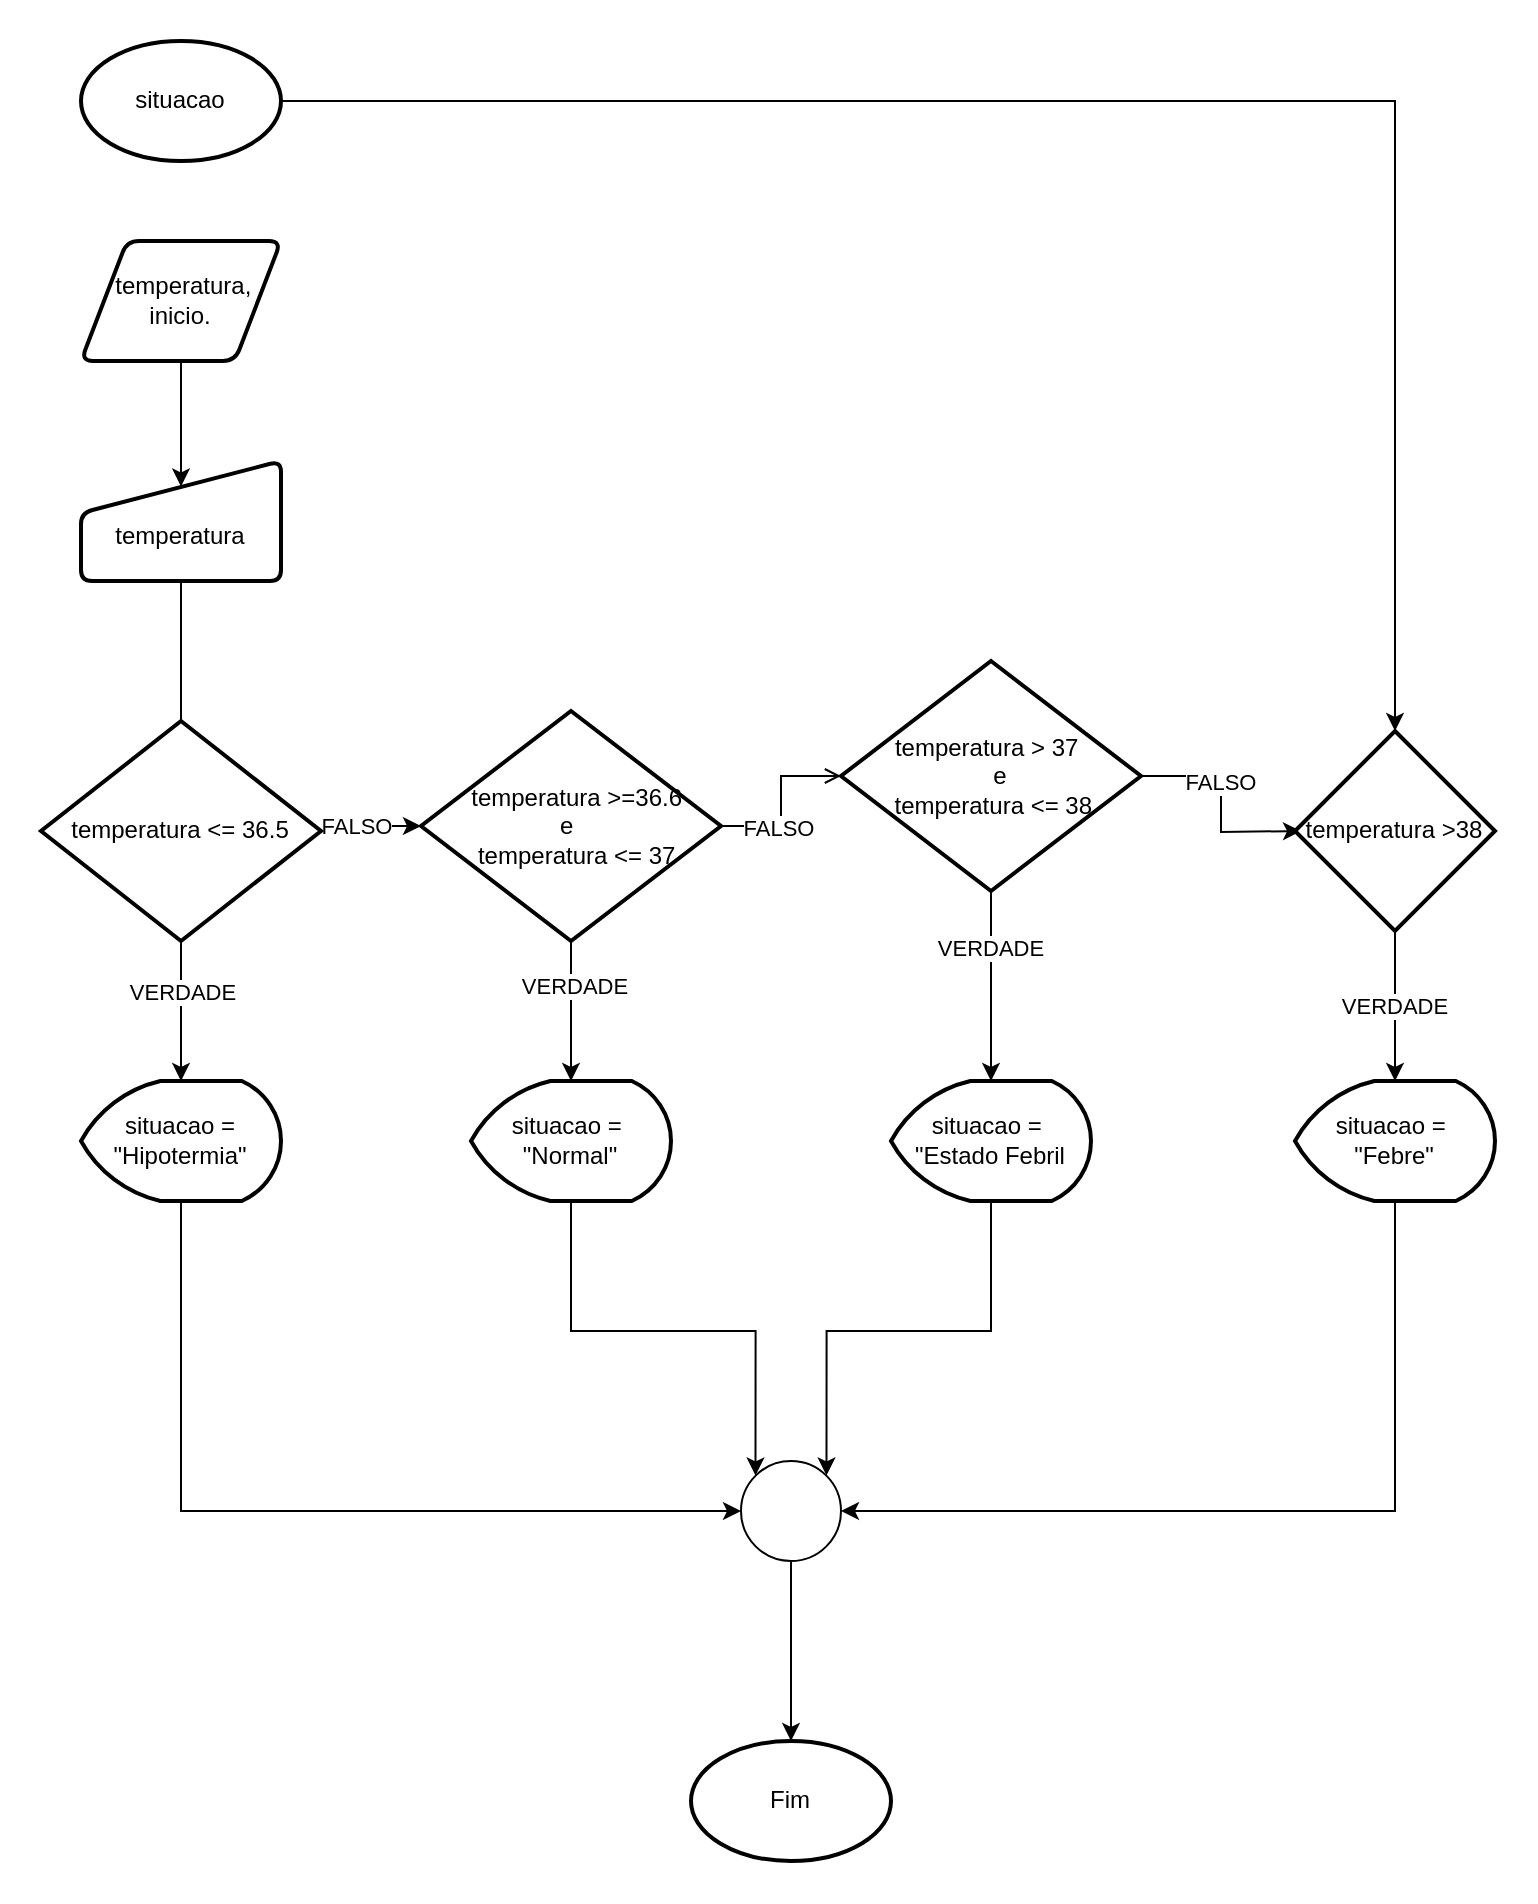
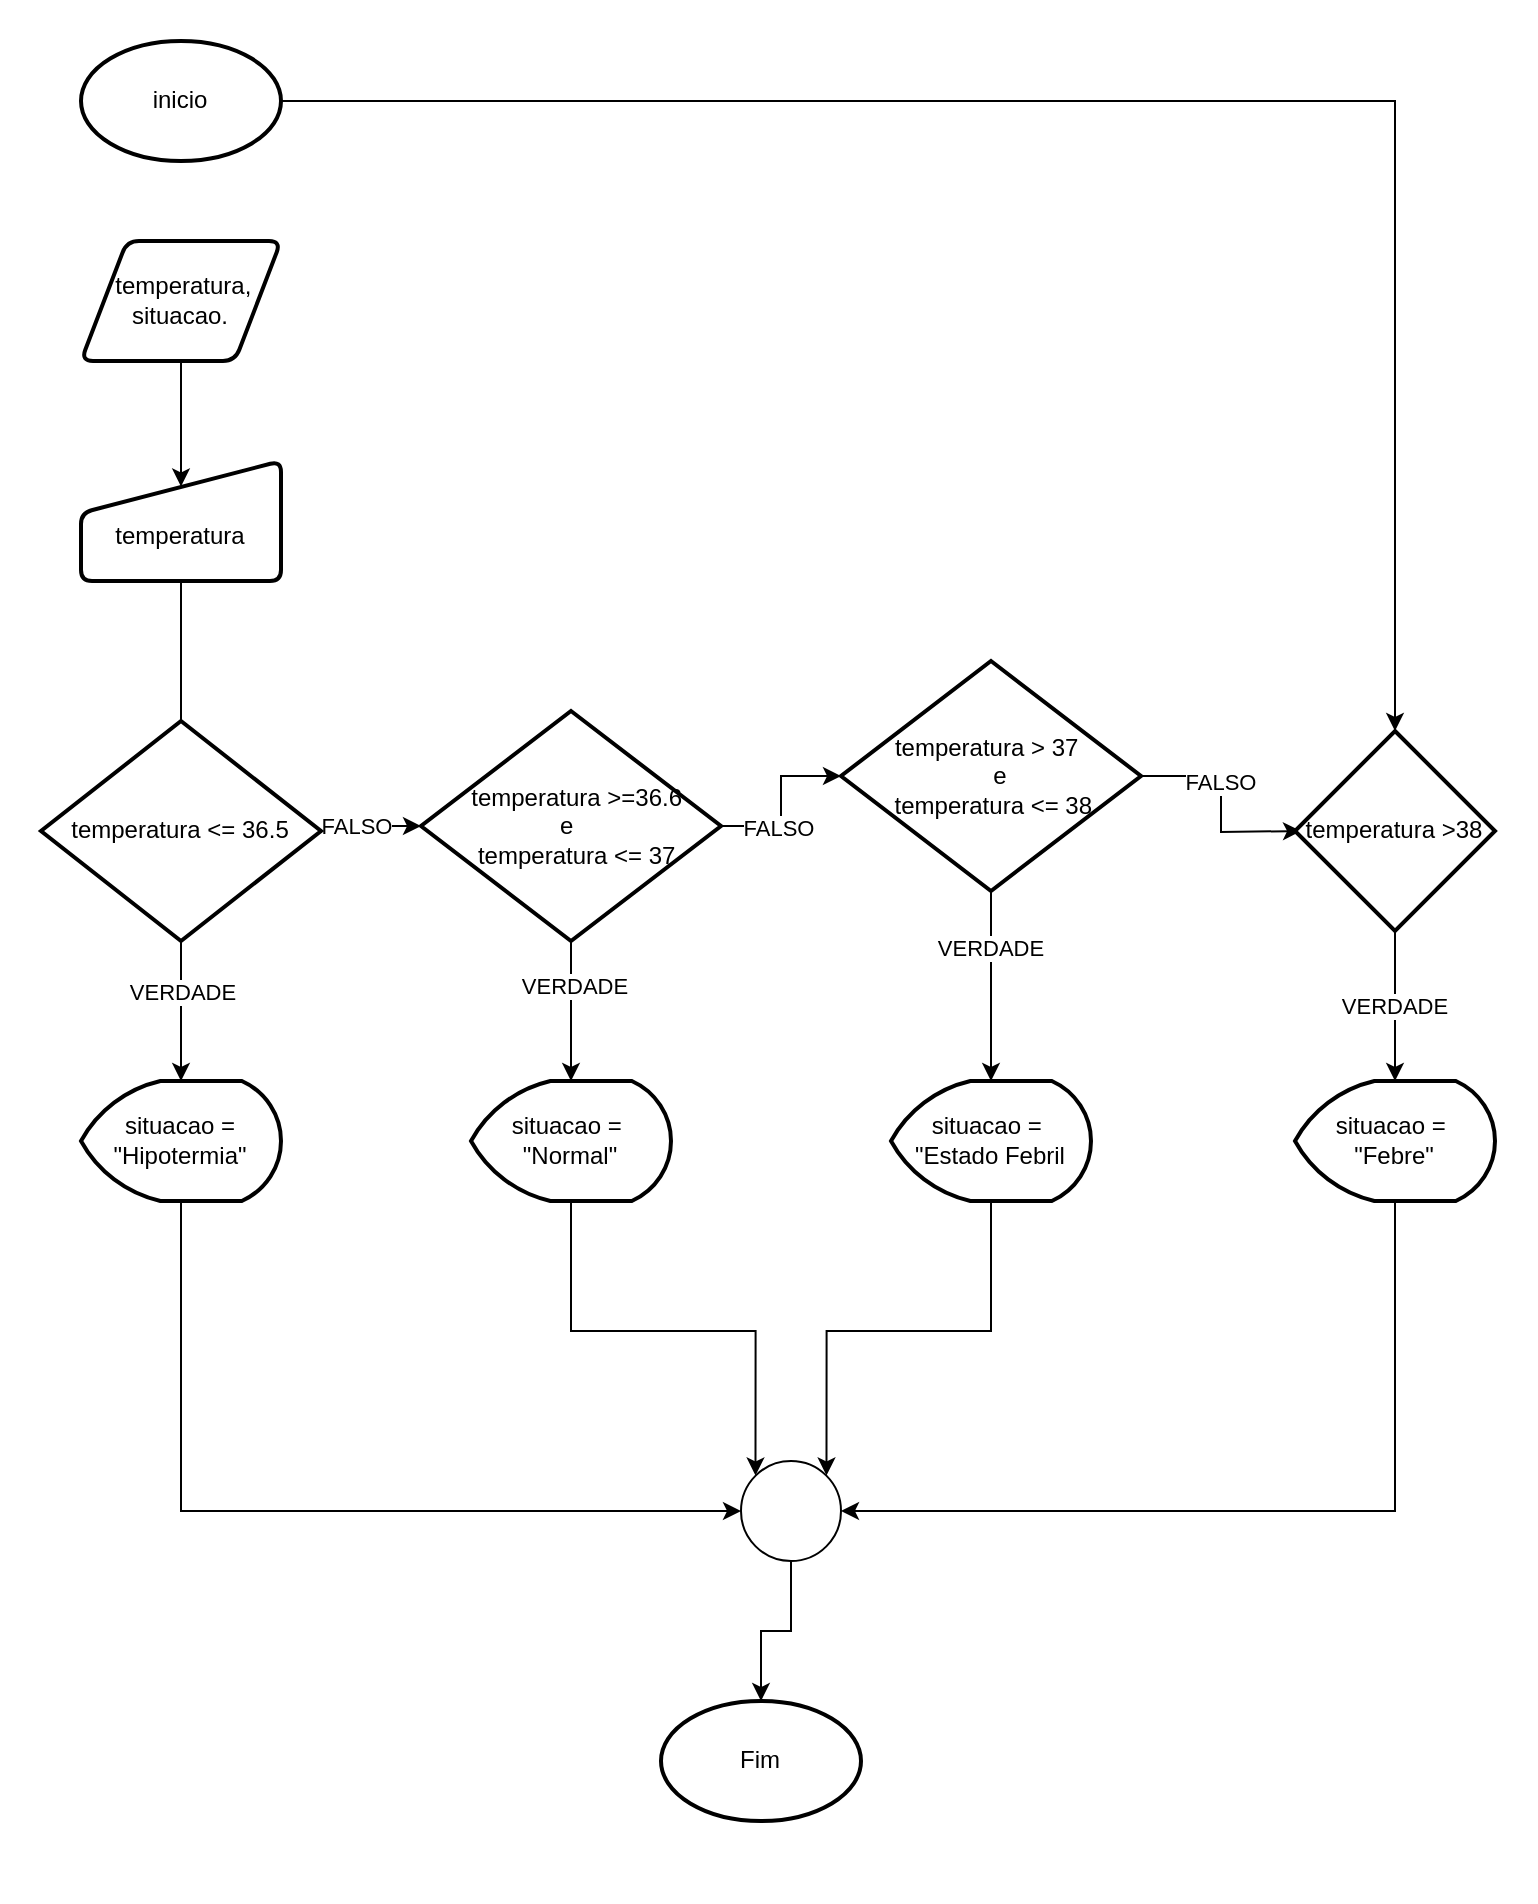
(181, 101) -> (181, 101)
(181, 301) -> (181, 301)
(828, 776) -> (826, 776)
(791, 1801) -> (761, 1761)
